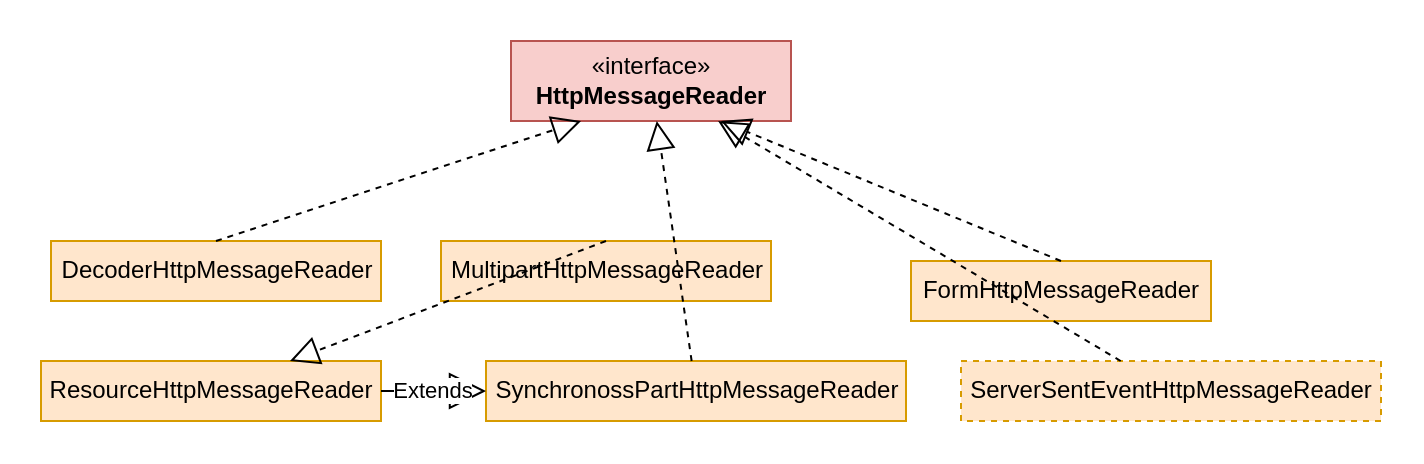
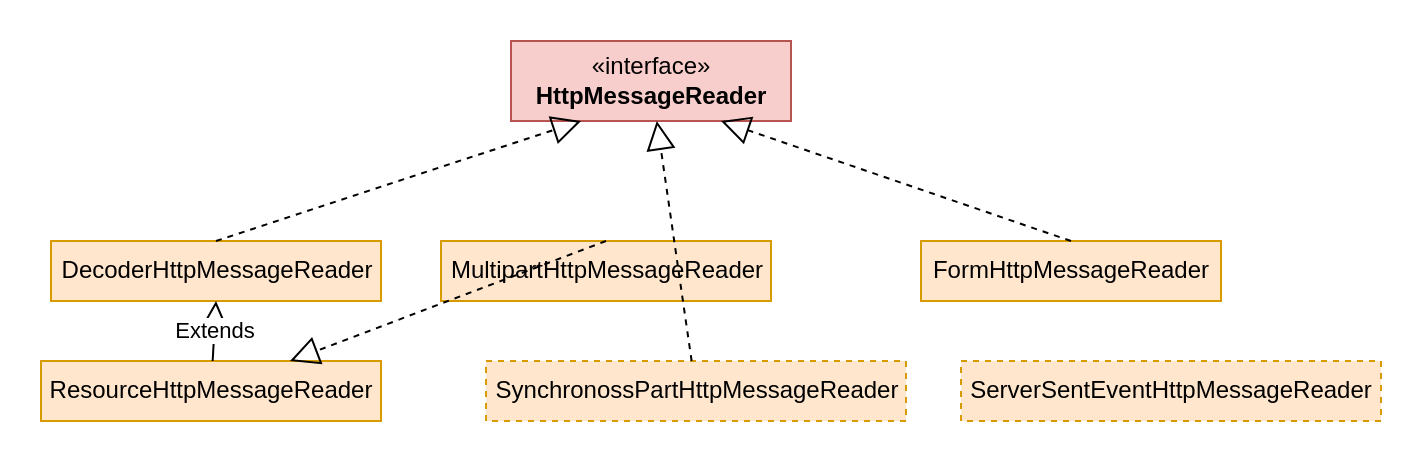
(932, 248) -> none
(1061, 291) -> (1071, 271)
(415, 391) -> (213, 350)
(696, 391) -> (696, 391)
